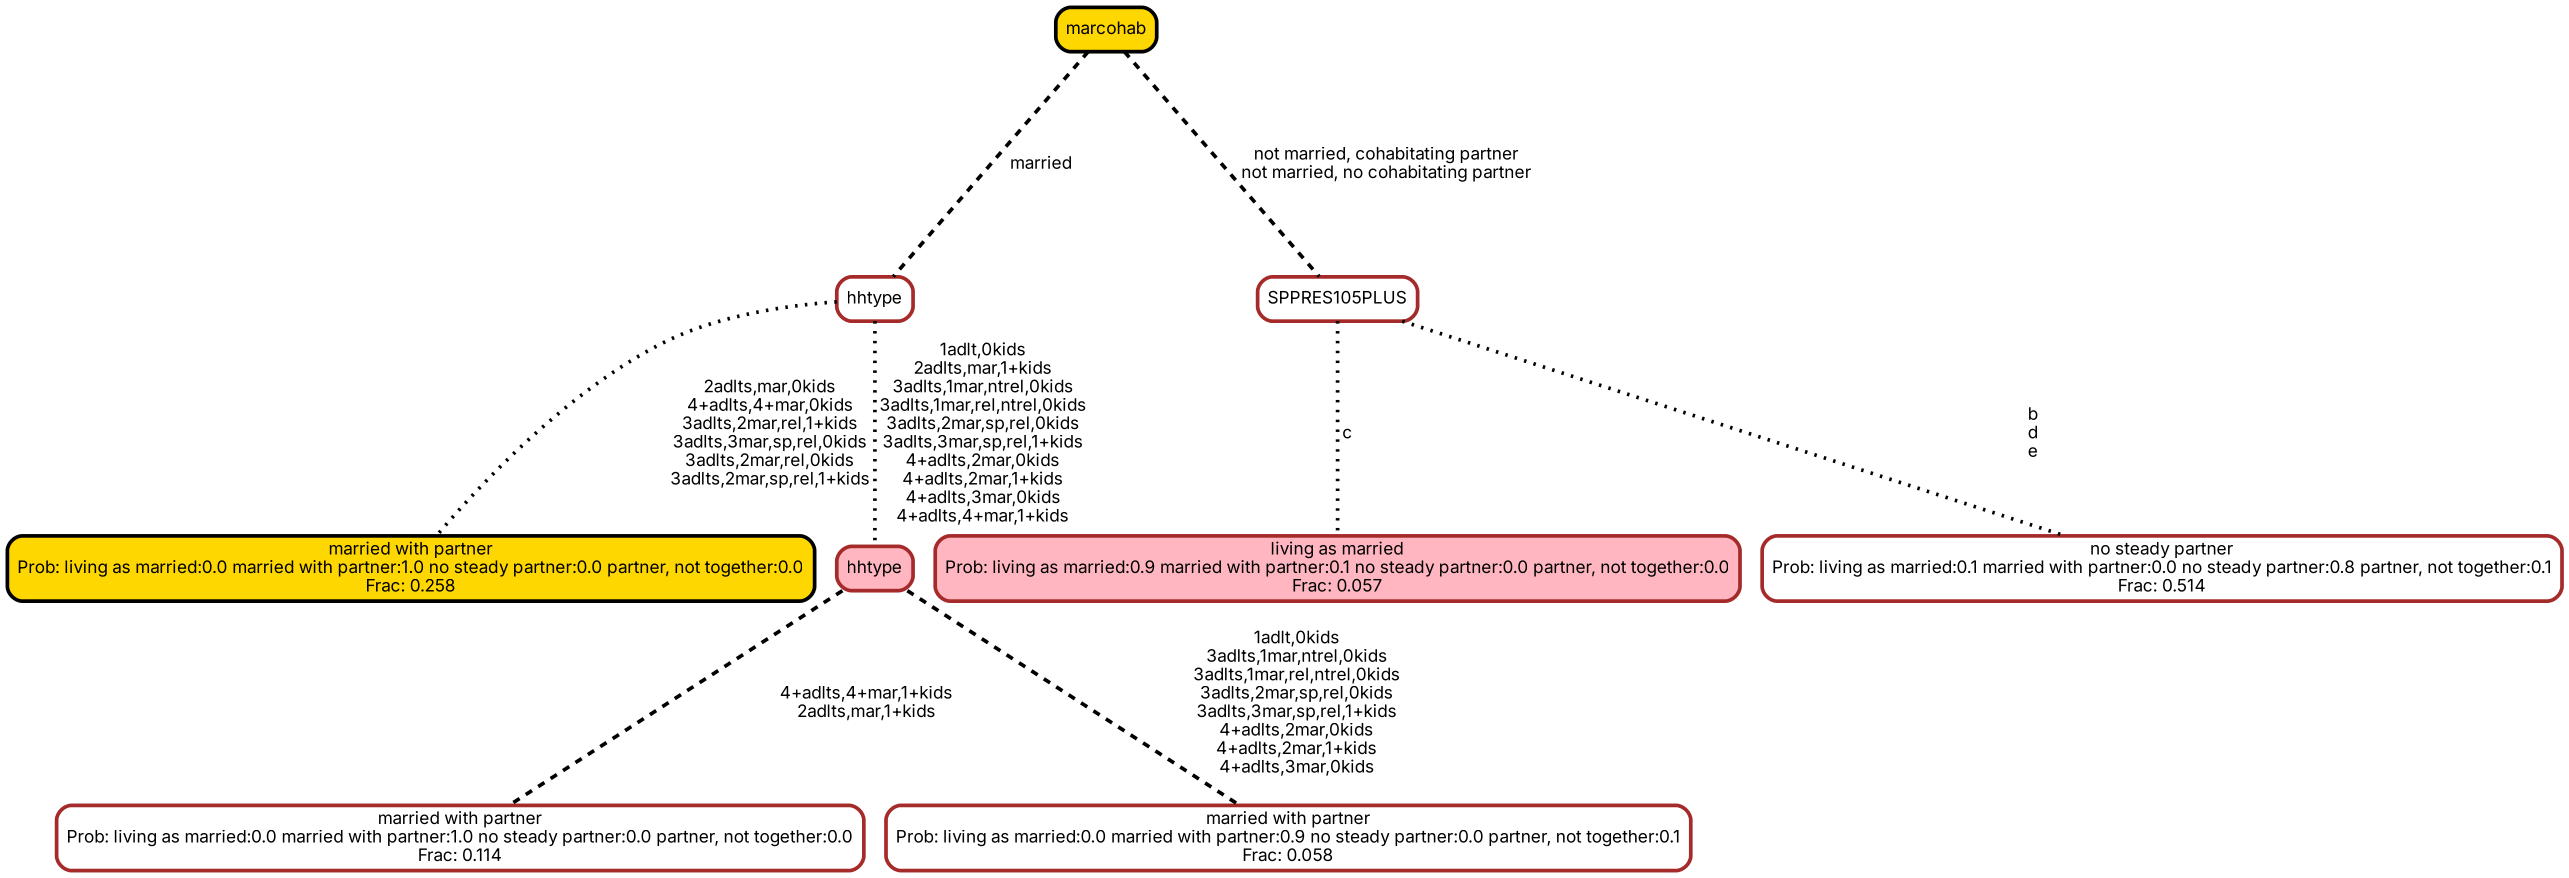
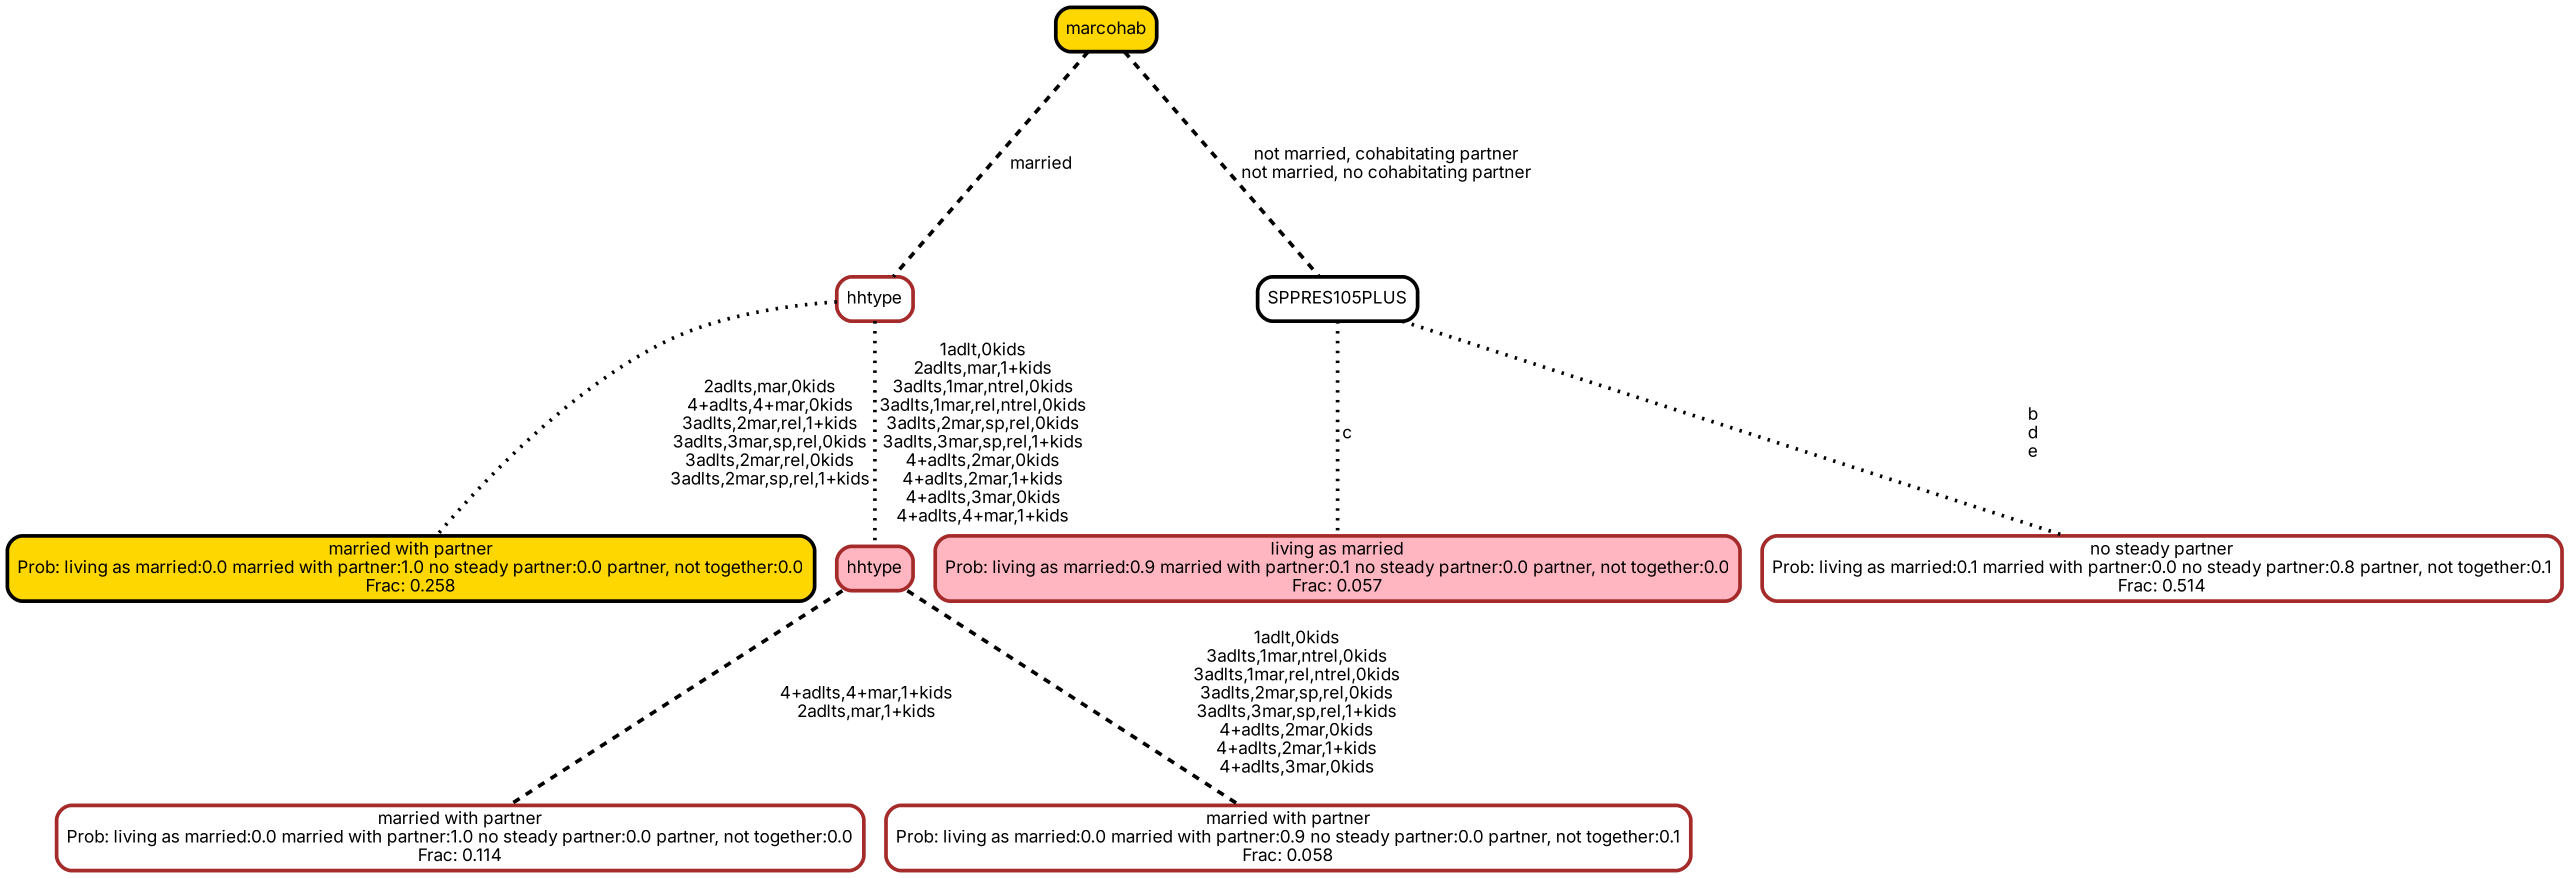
(1338, 299) -> (1338, 299)
